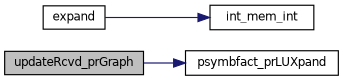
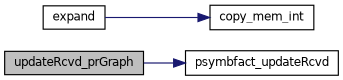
(262, 18) -> (262, 18)
(262, 63) -> (262, 63)
